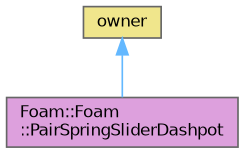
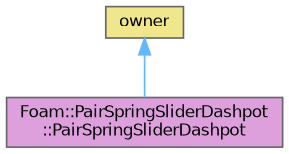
(122, 122) -> (145, 122)
